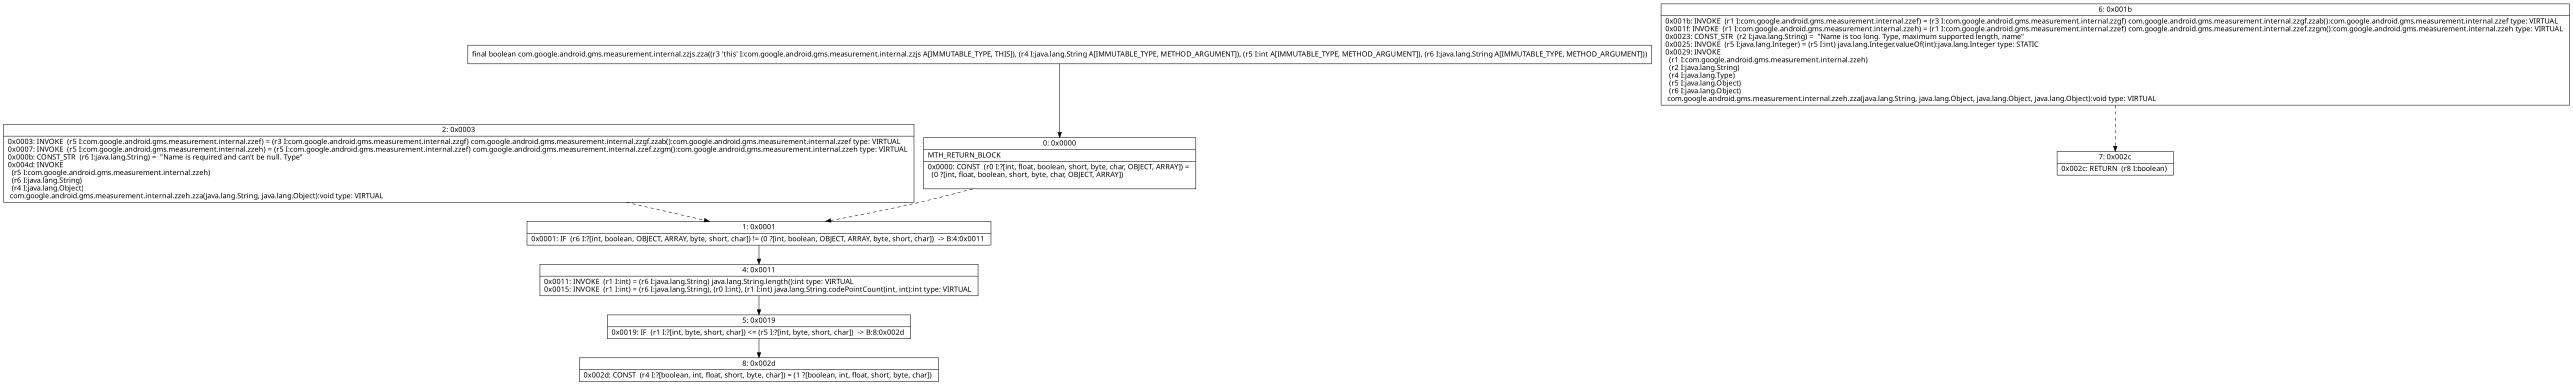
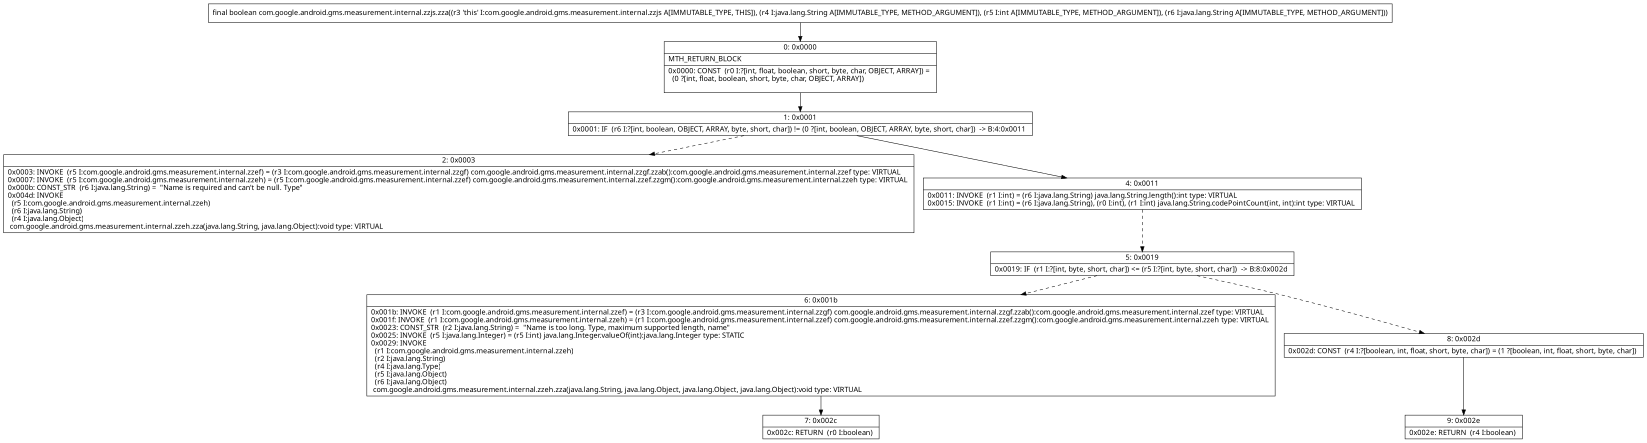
(2115, 126) -> (821, 403)
(2115, 169) -> (821, 433)
(902, 206) -> (800, 100)
(665, 211) -> (699, 145)
none -> (1061, 285)
(759, 303) -> (1142, 228)
(759, 346) -> (1309, 302)
none -> (1464, 427)
